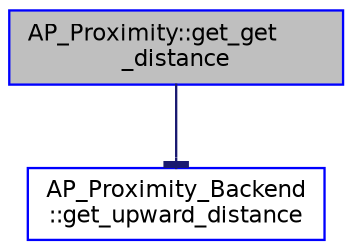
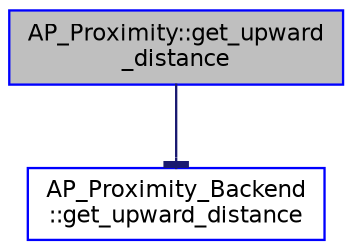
(176, 48) -> (176, 48)
